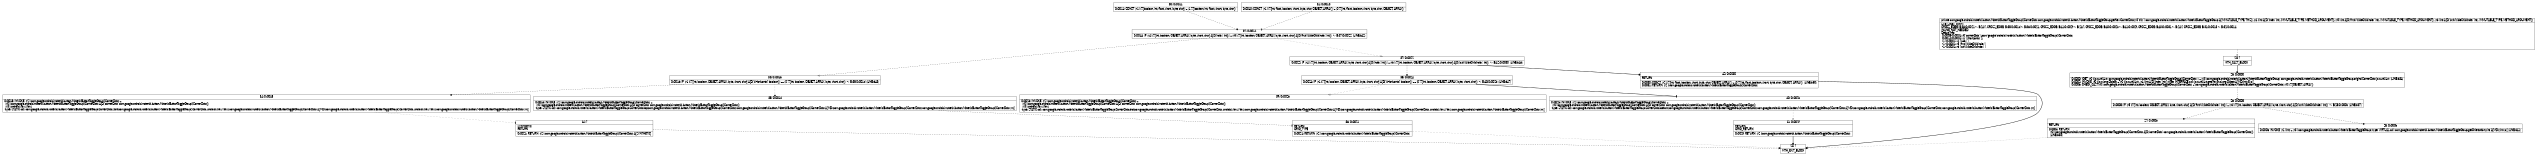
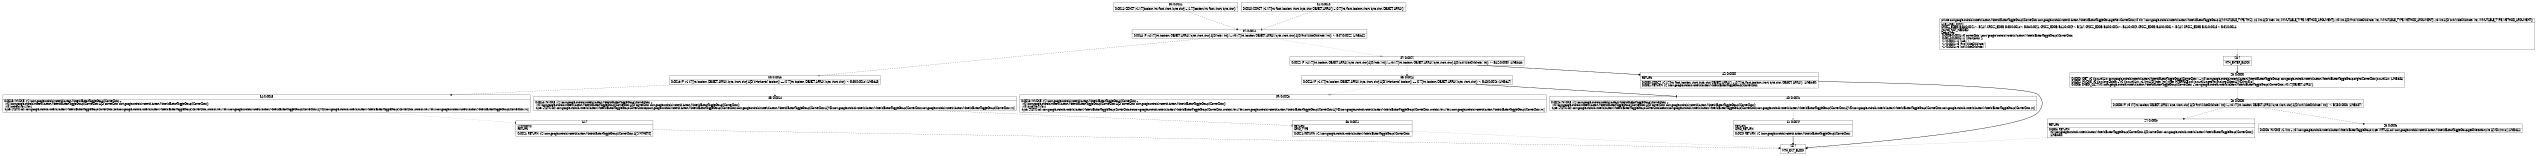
(2236, 63) -> (2237, 63)
(1035, 107) -> (1034, 107)
